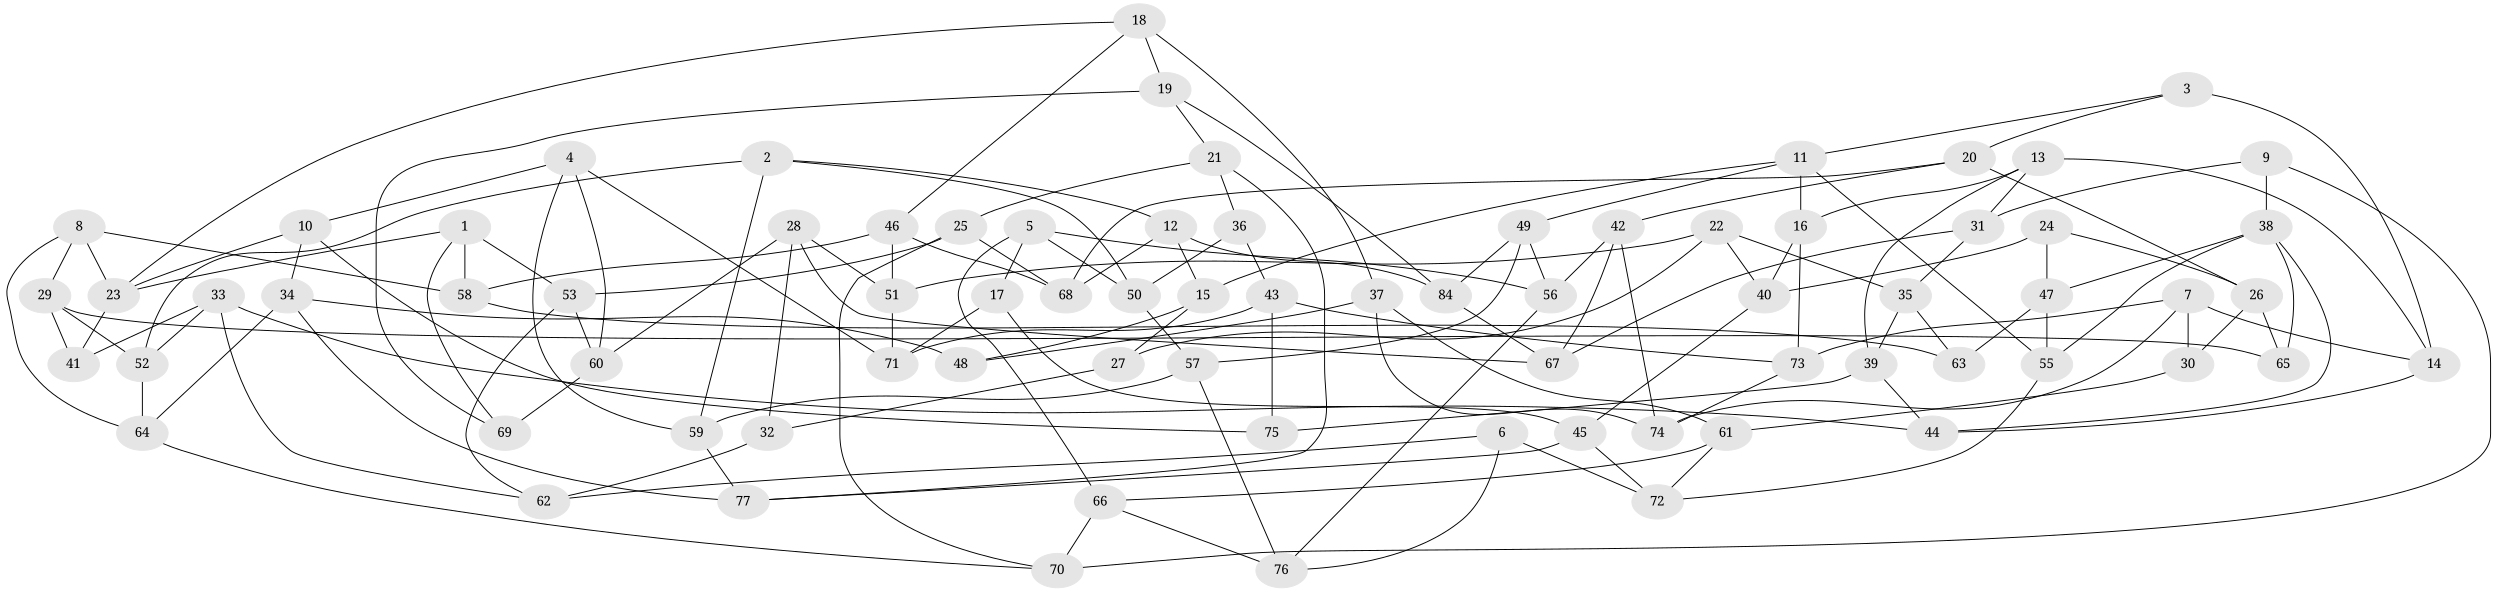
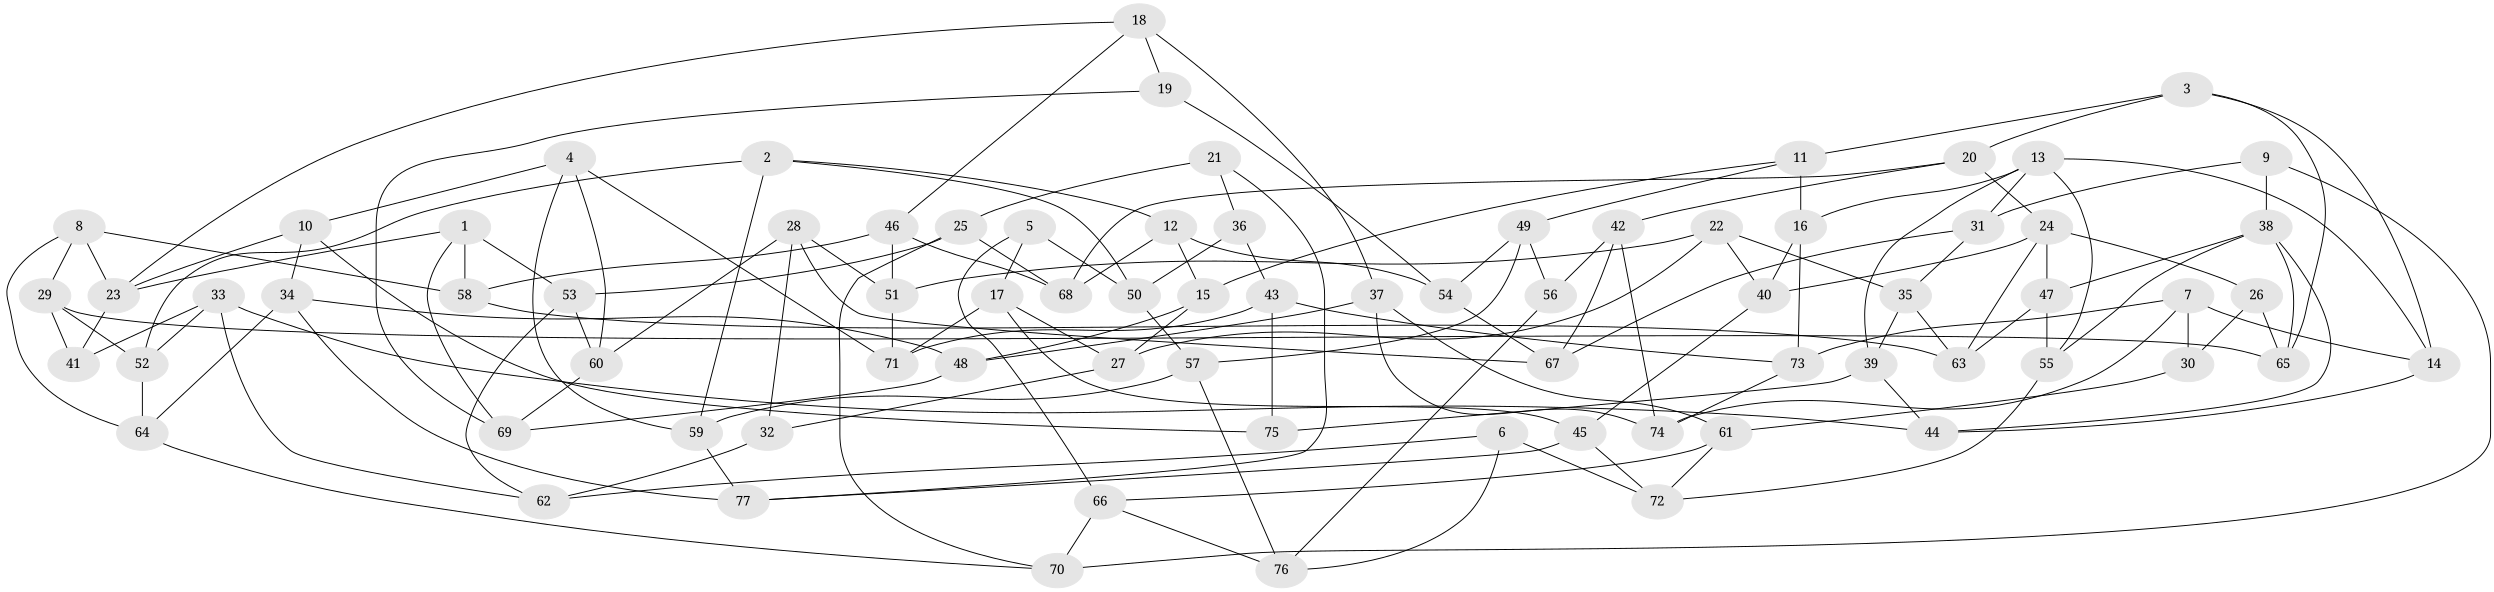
(1190, 124) -> none
none -> (2323, 193)
(2114, 225) -> (2004, 189)
(1173, 248) -> none
(1918, 257) -> (2092, 259)
none -> (2002, 295)
(1446, 296) -> (1446, 296)
none -> (1041, 321)
none -> (696, 412)
